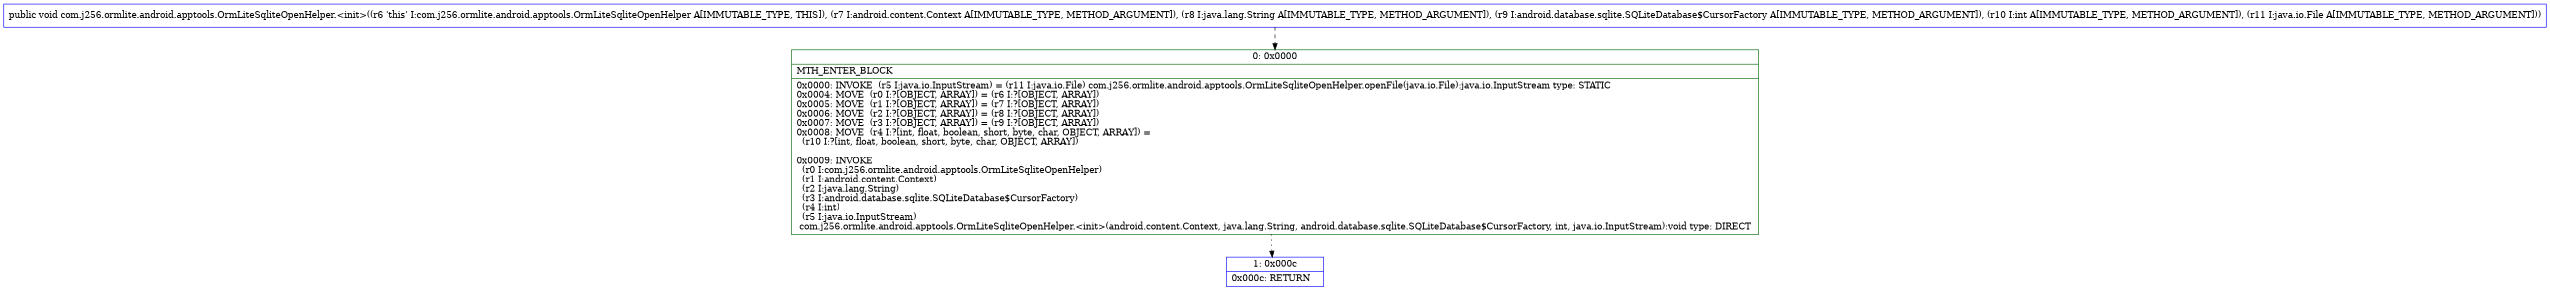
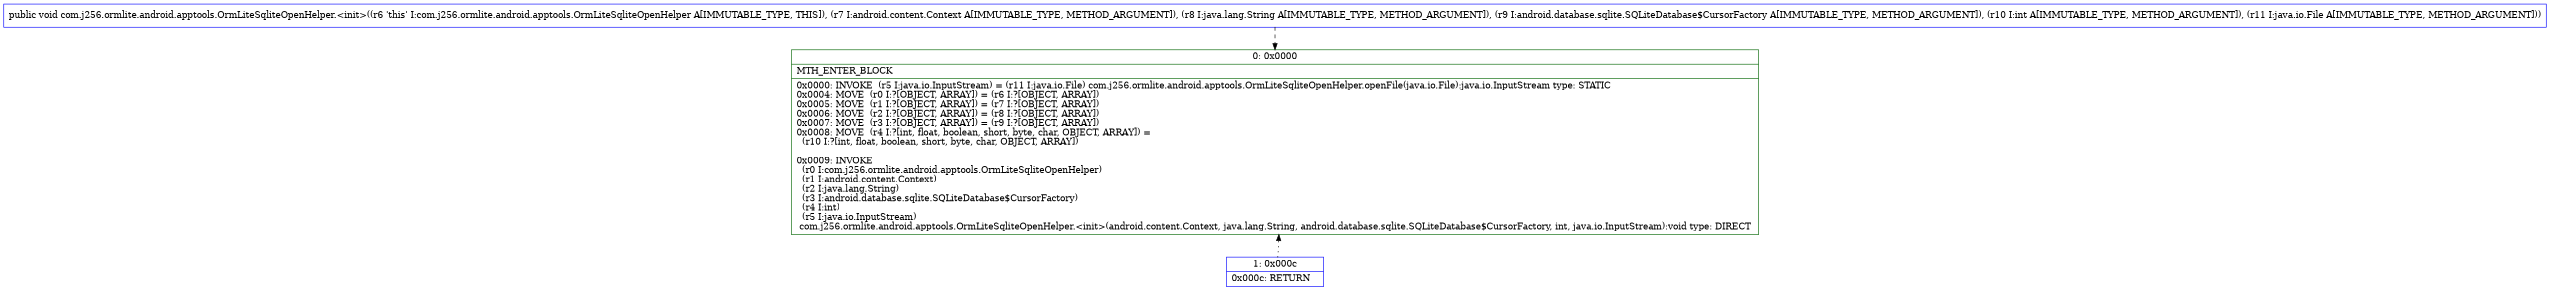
(1271, 243) -> (1278, 249)
